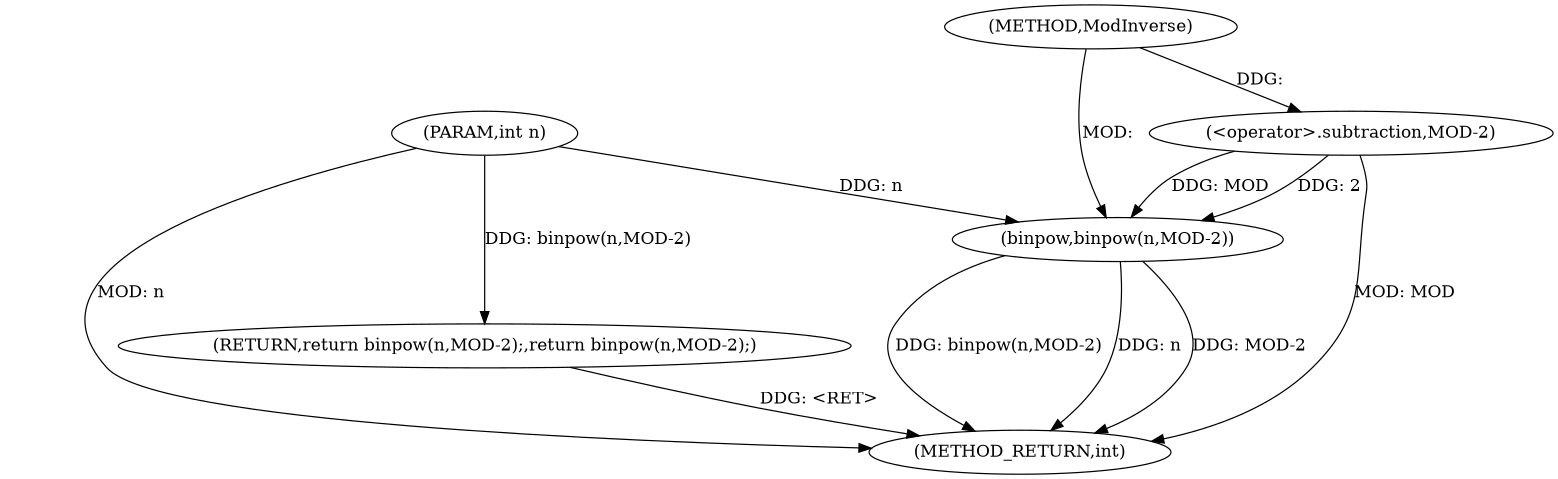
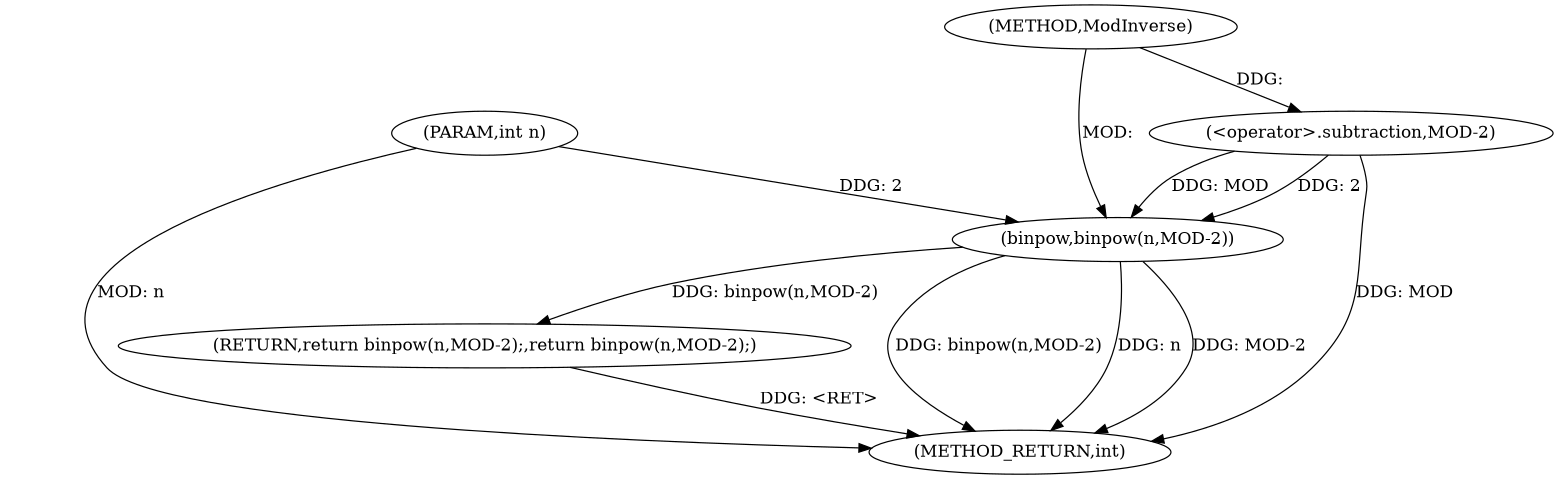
(871, 186) -> (871, 186)
(485, 233) -> (753, 269)
(1405, 293) -> (1405, 293)
